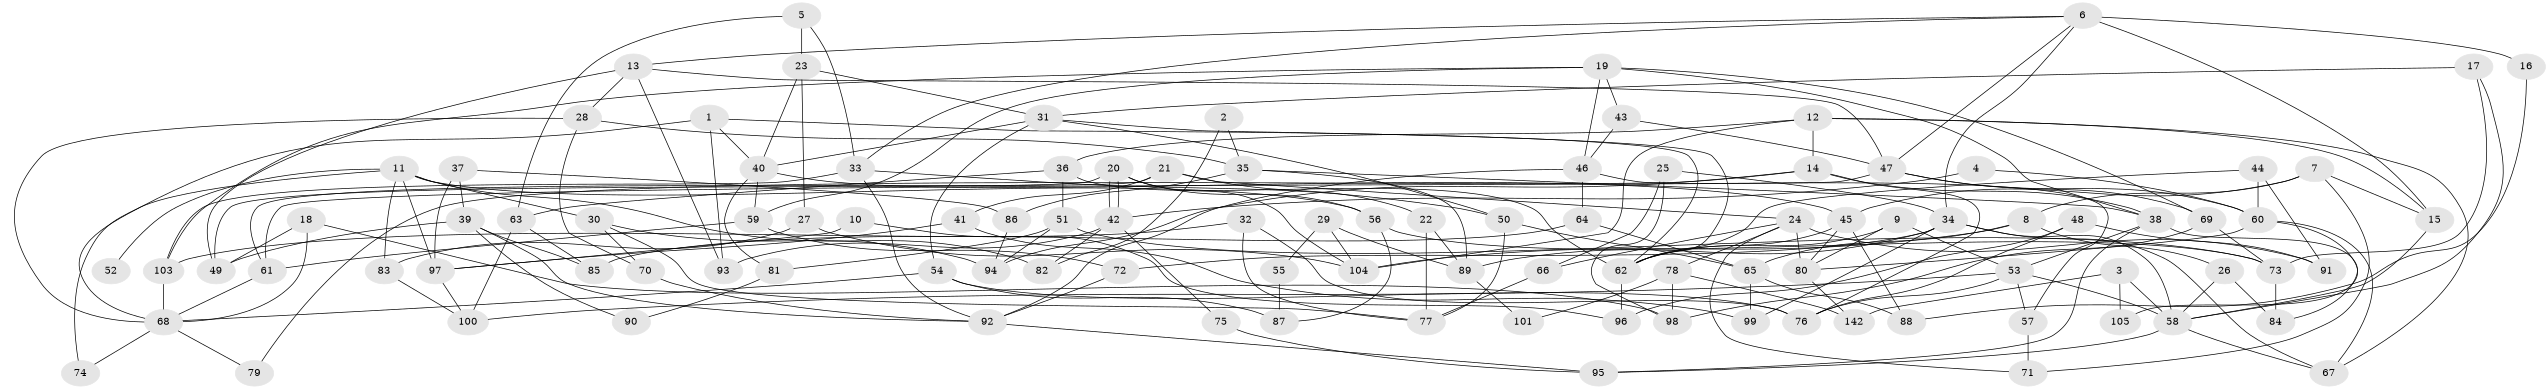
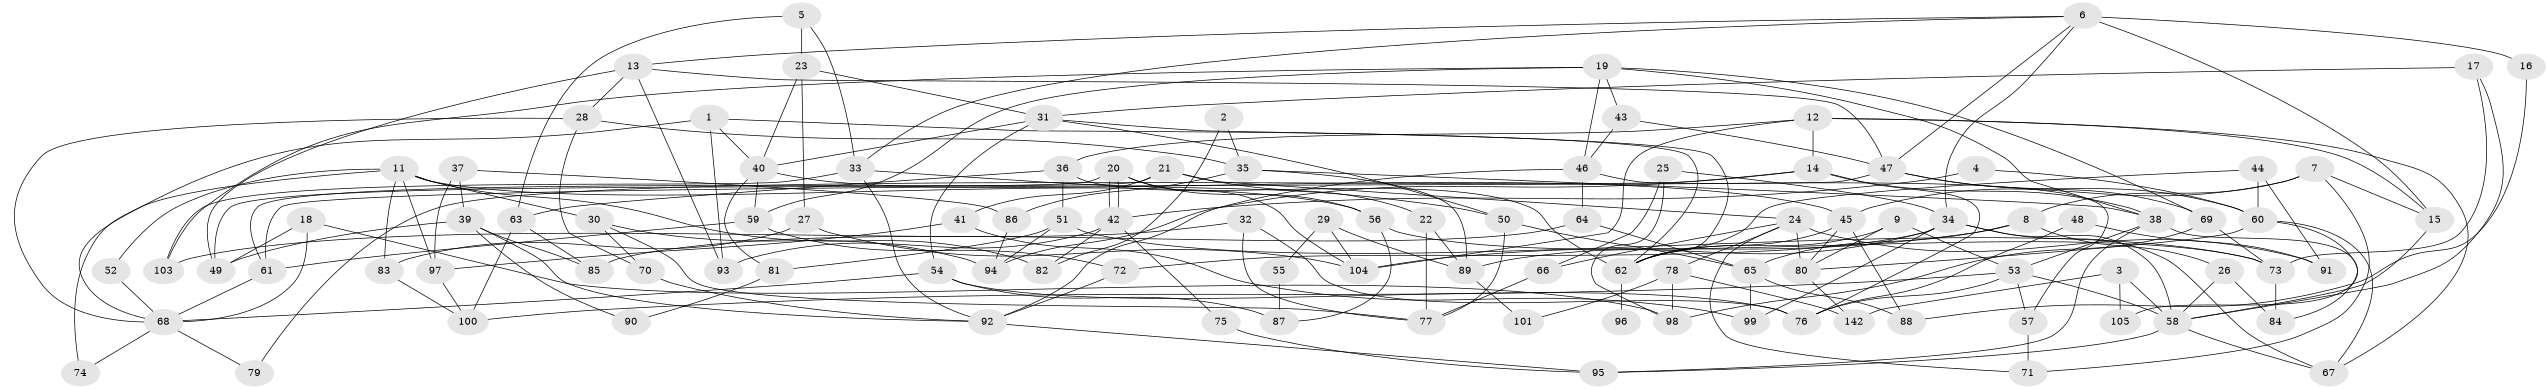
(856, 220) -> none
(1862, 276) -> none
(164, 297) -> (137, 297)
